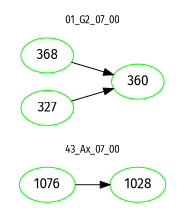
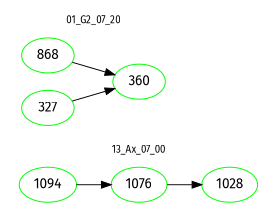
(93, 21) -> (93, 21)
(47, 55) -> (48, 55)
(93, 150) -> (138, 150)
none -> (48, 185)
